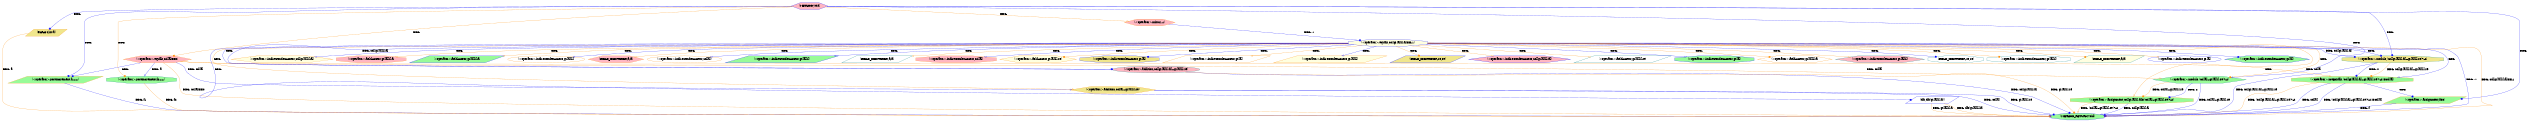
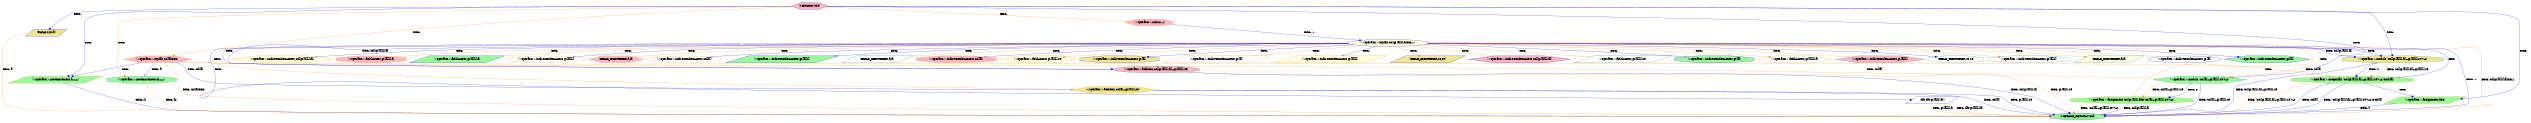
(46, 33) -> (46, 33)
